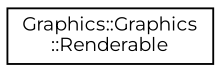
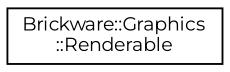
(110, 36) -> (115, 36)
